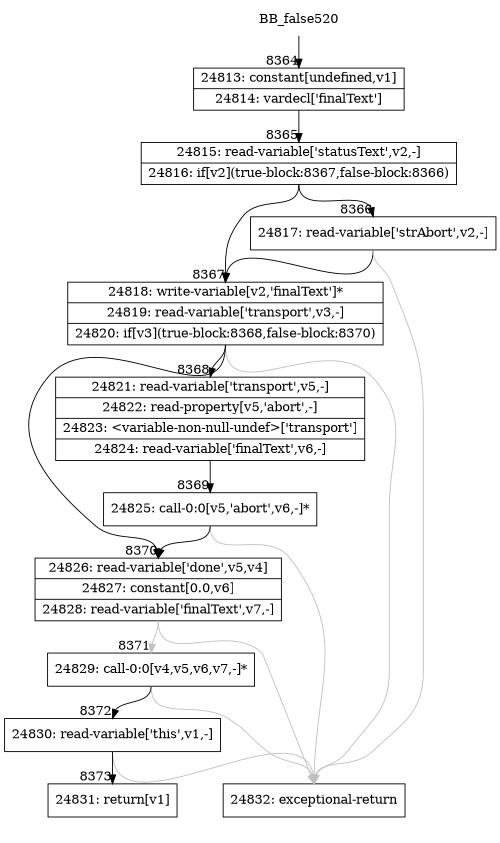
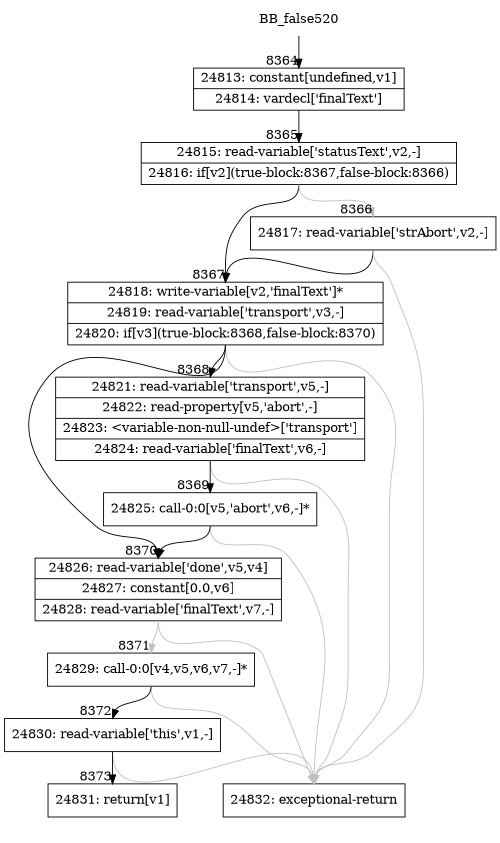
(332, 201) -> (332, 201)
none -> (349, 568)
